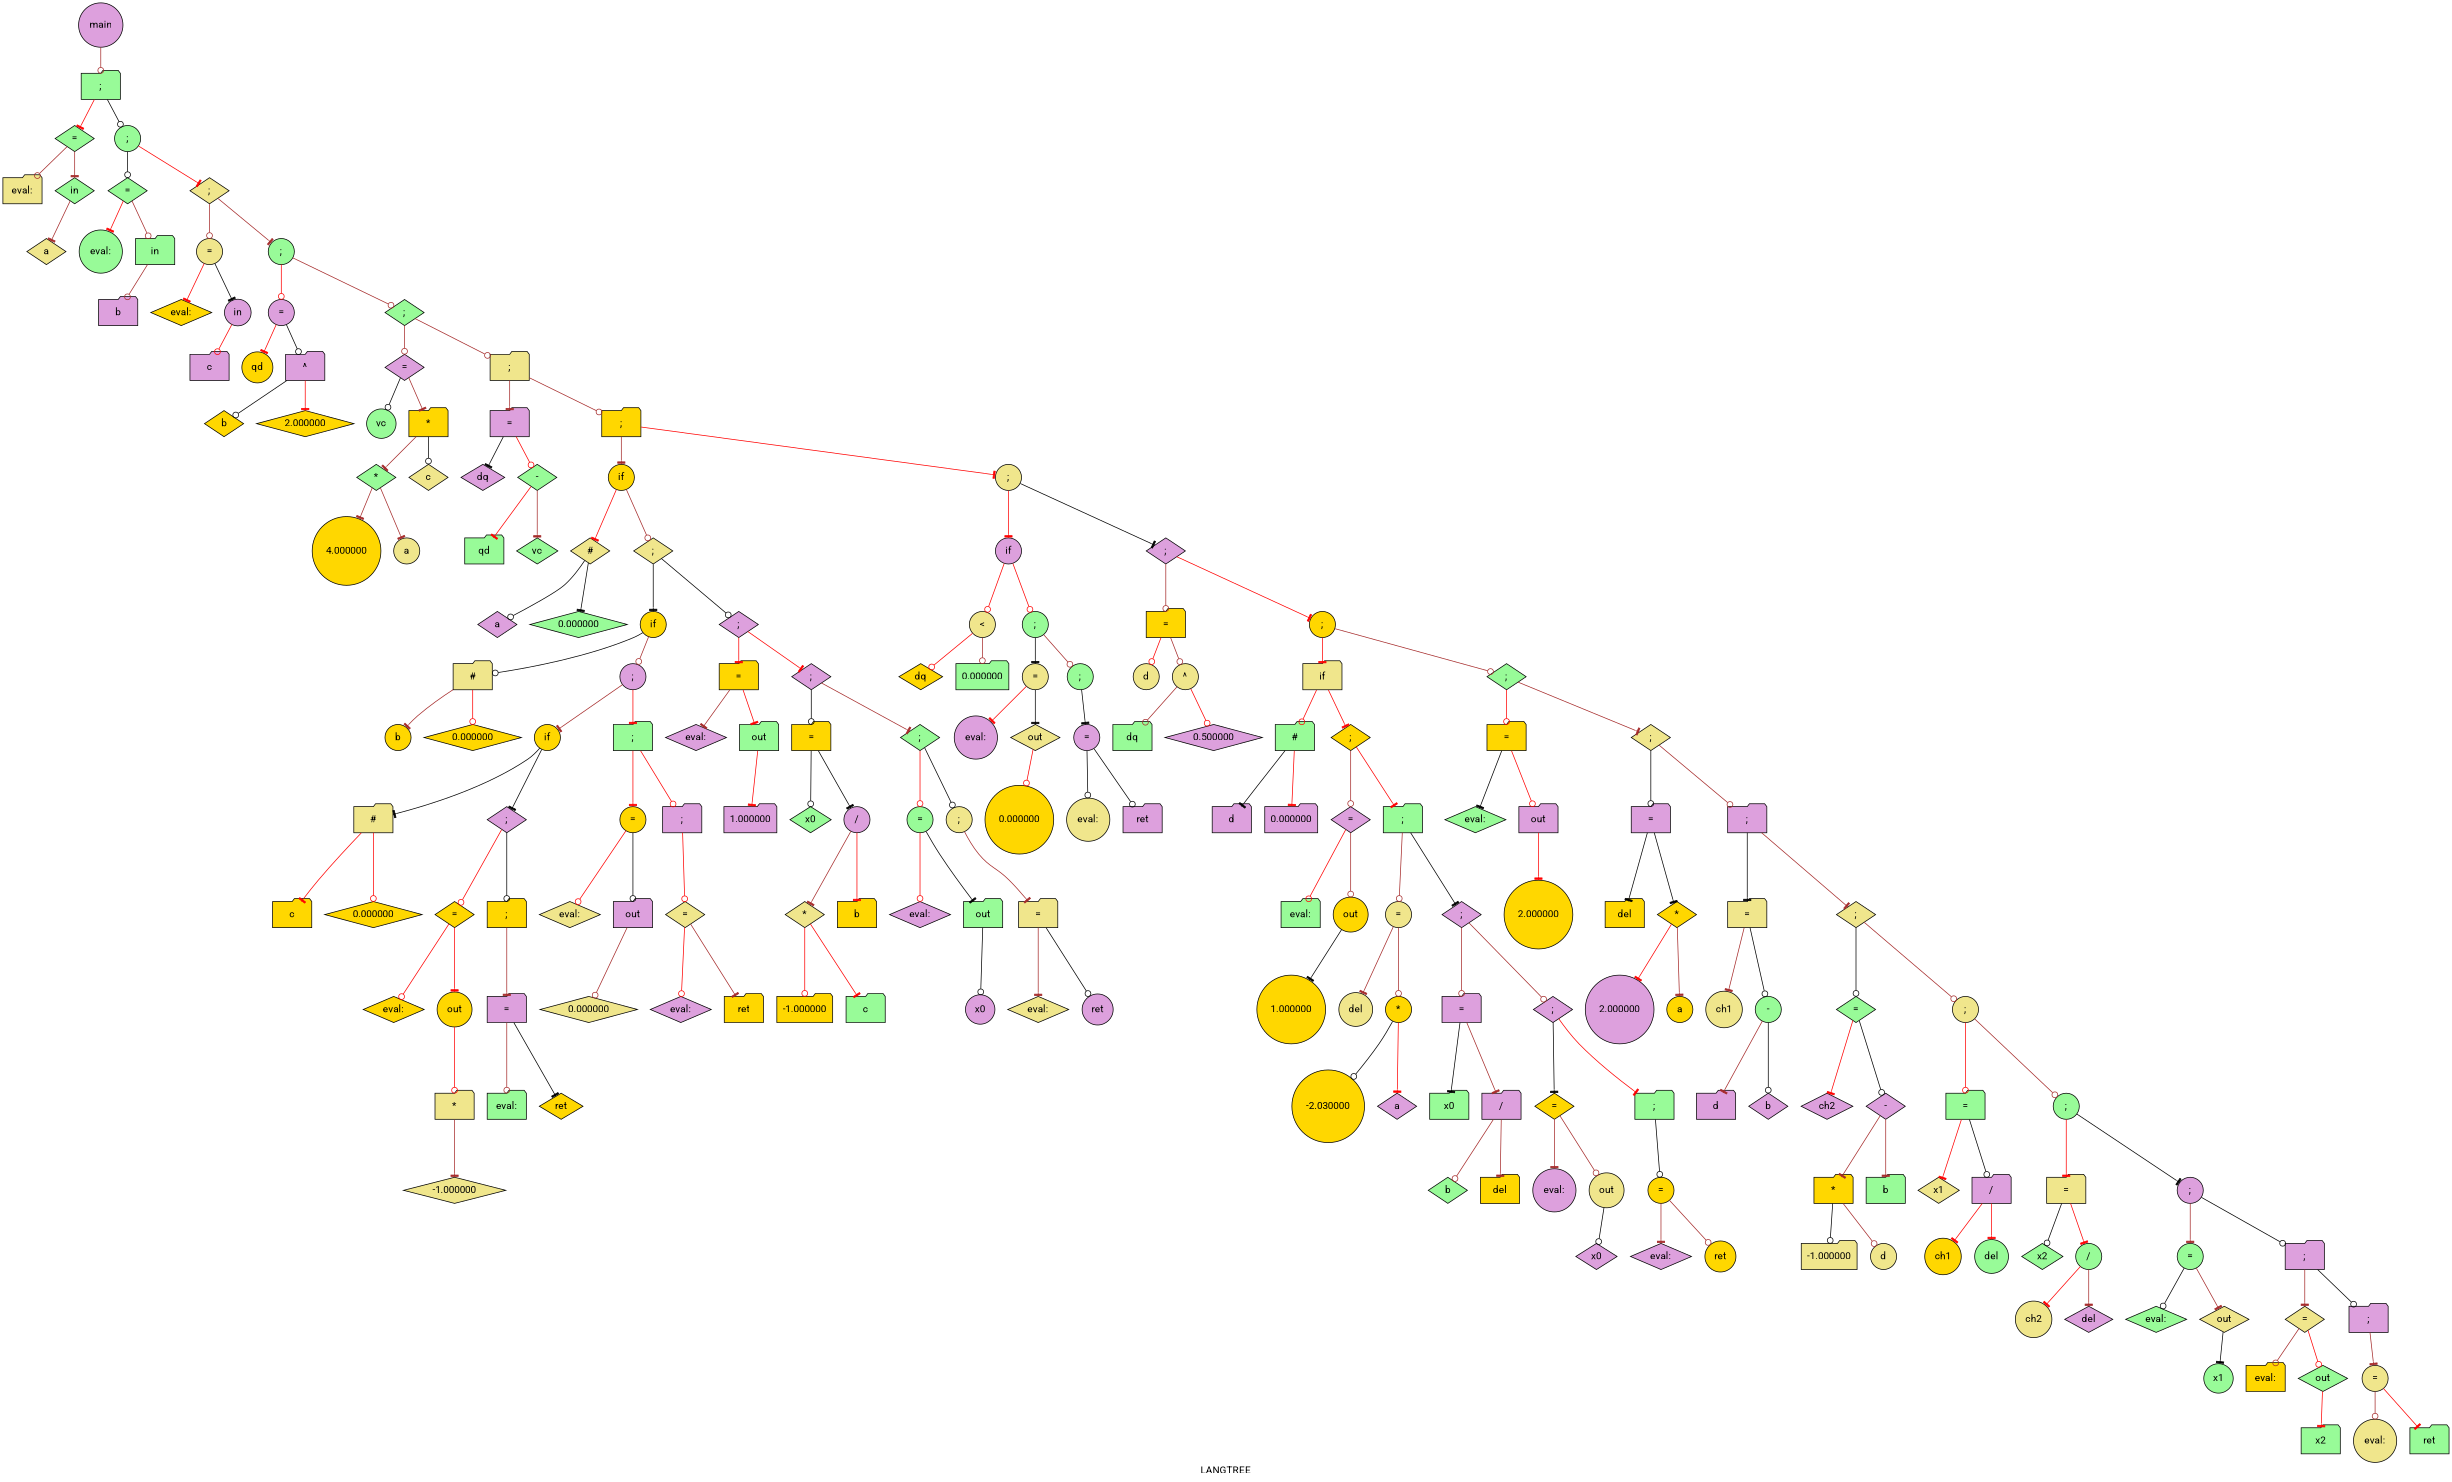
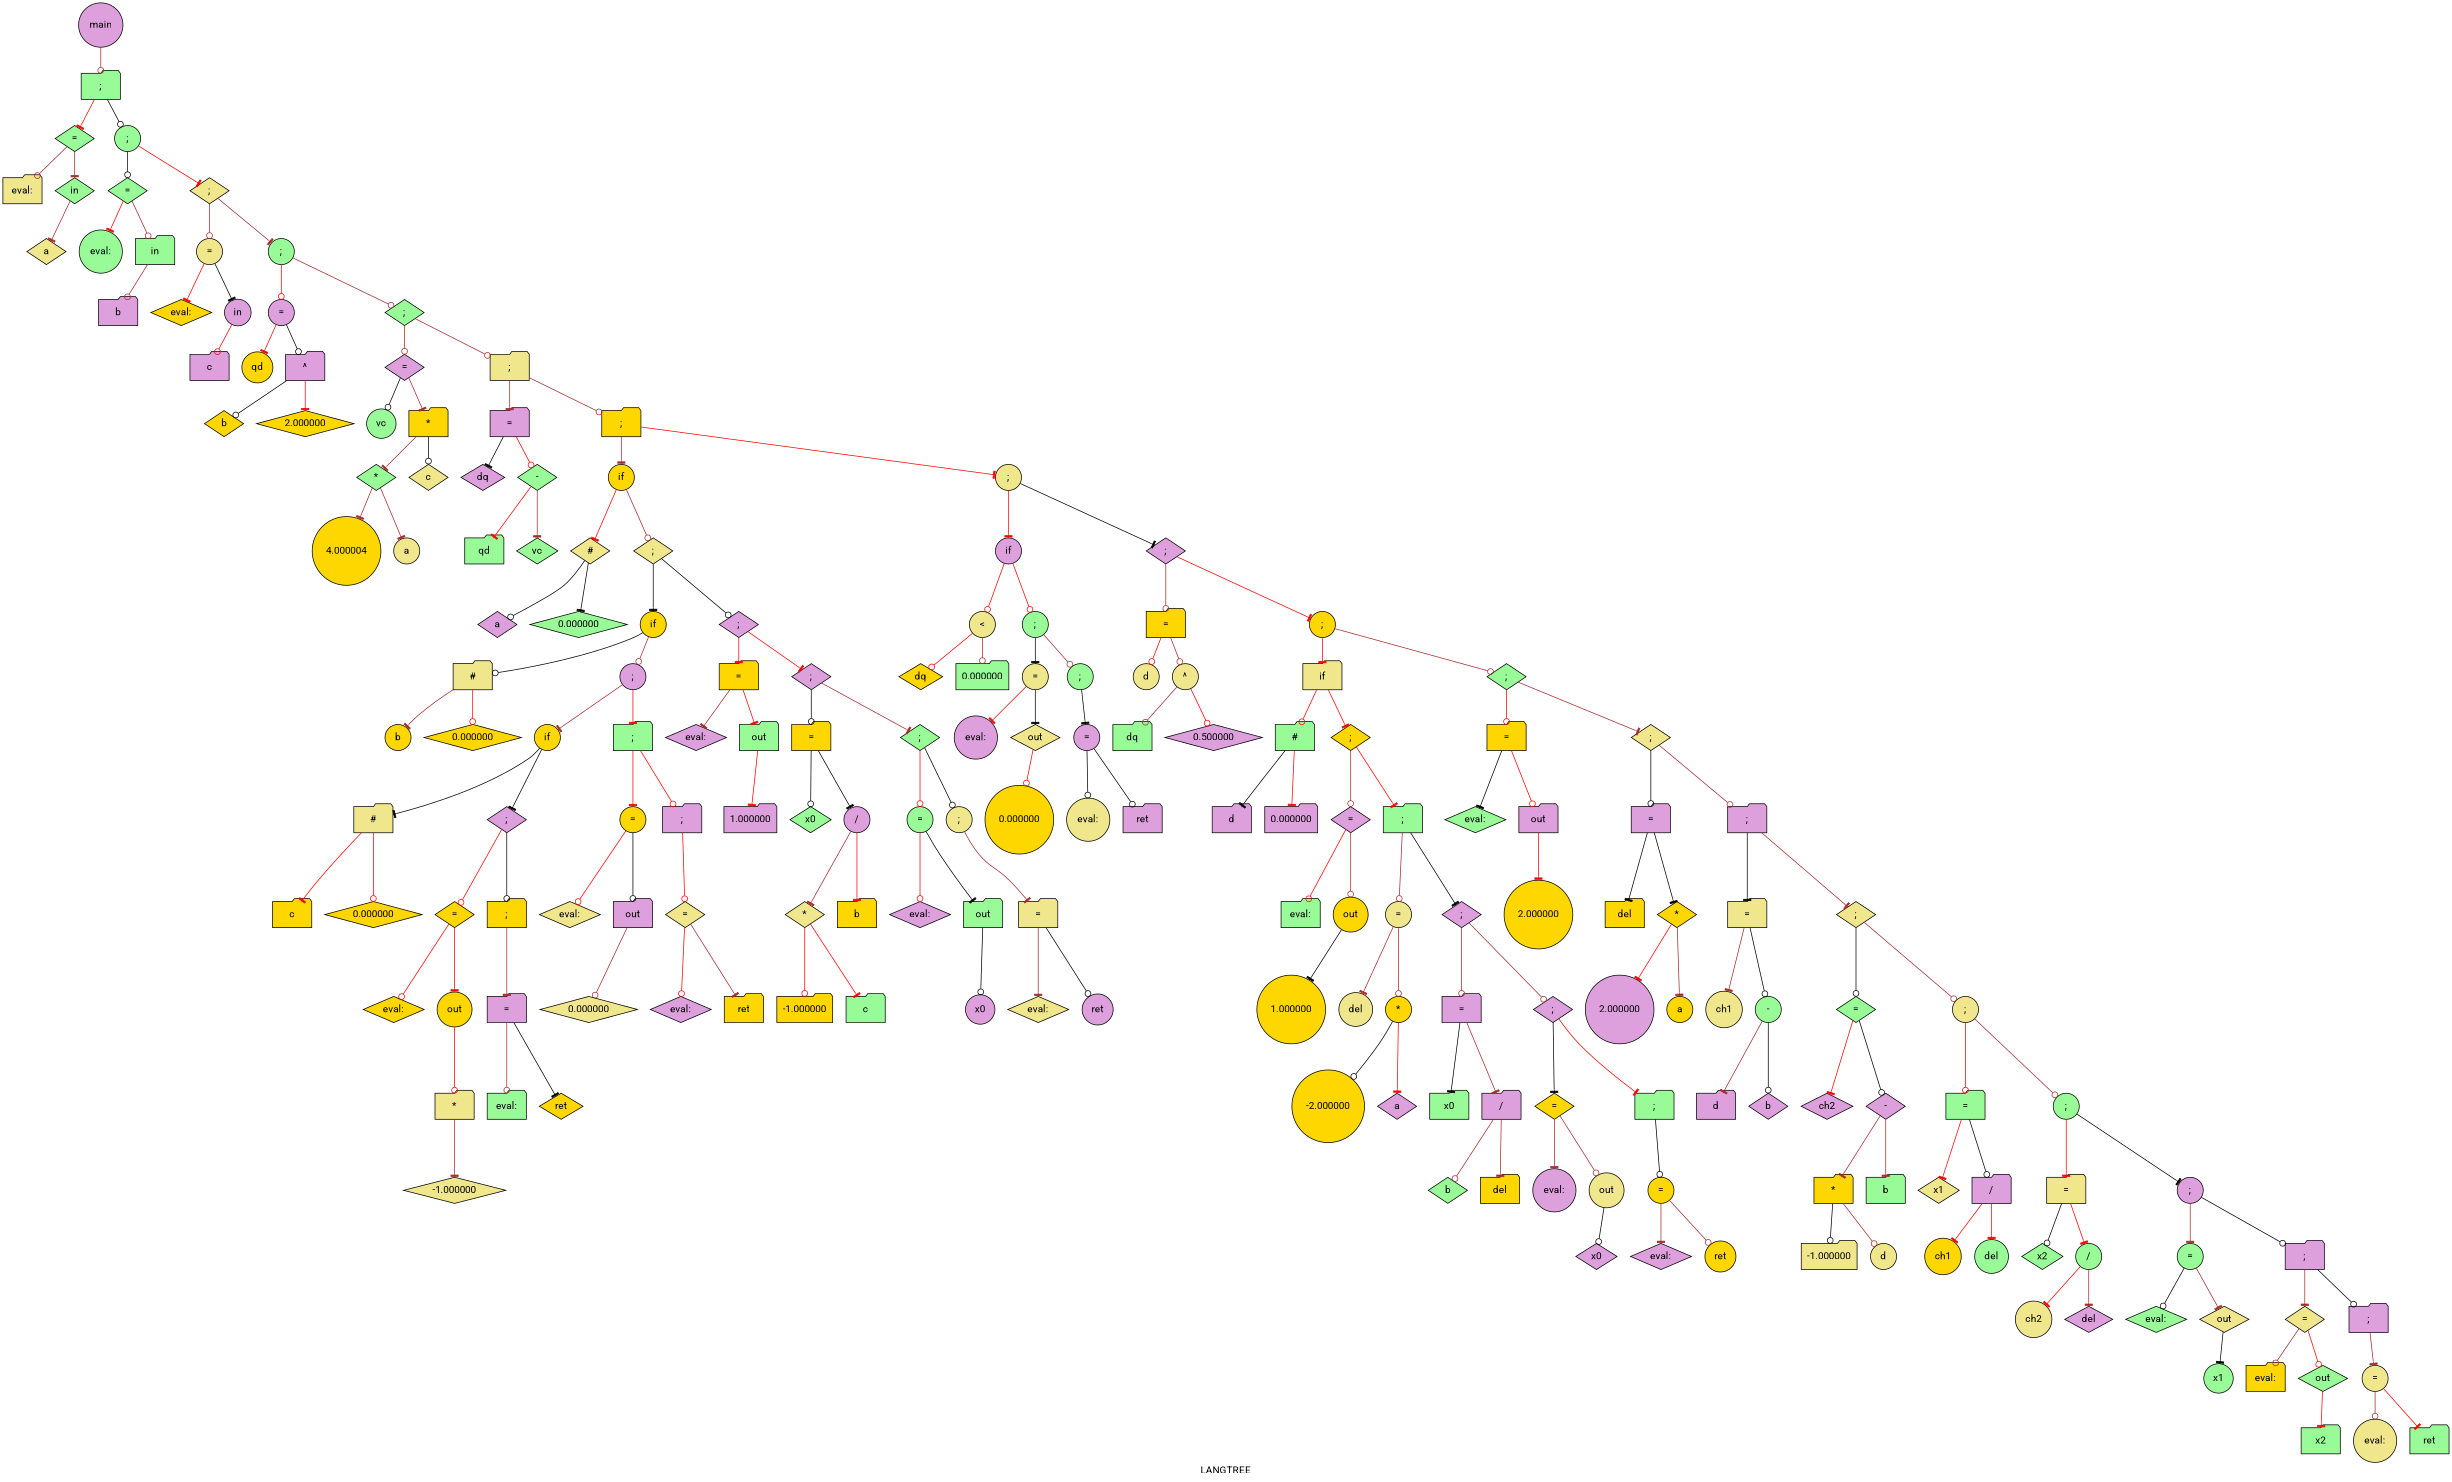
(347, 551) -> (347, 551)
(1328, 1106) -> (1328, 1106)
